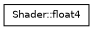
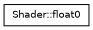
(47, 15) -> (47, 15)
